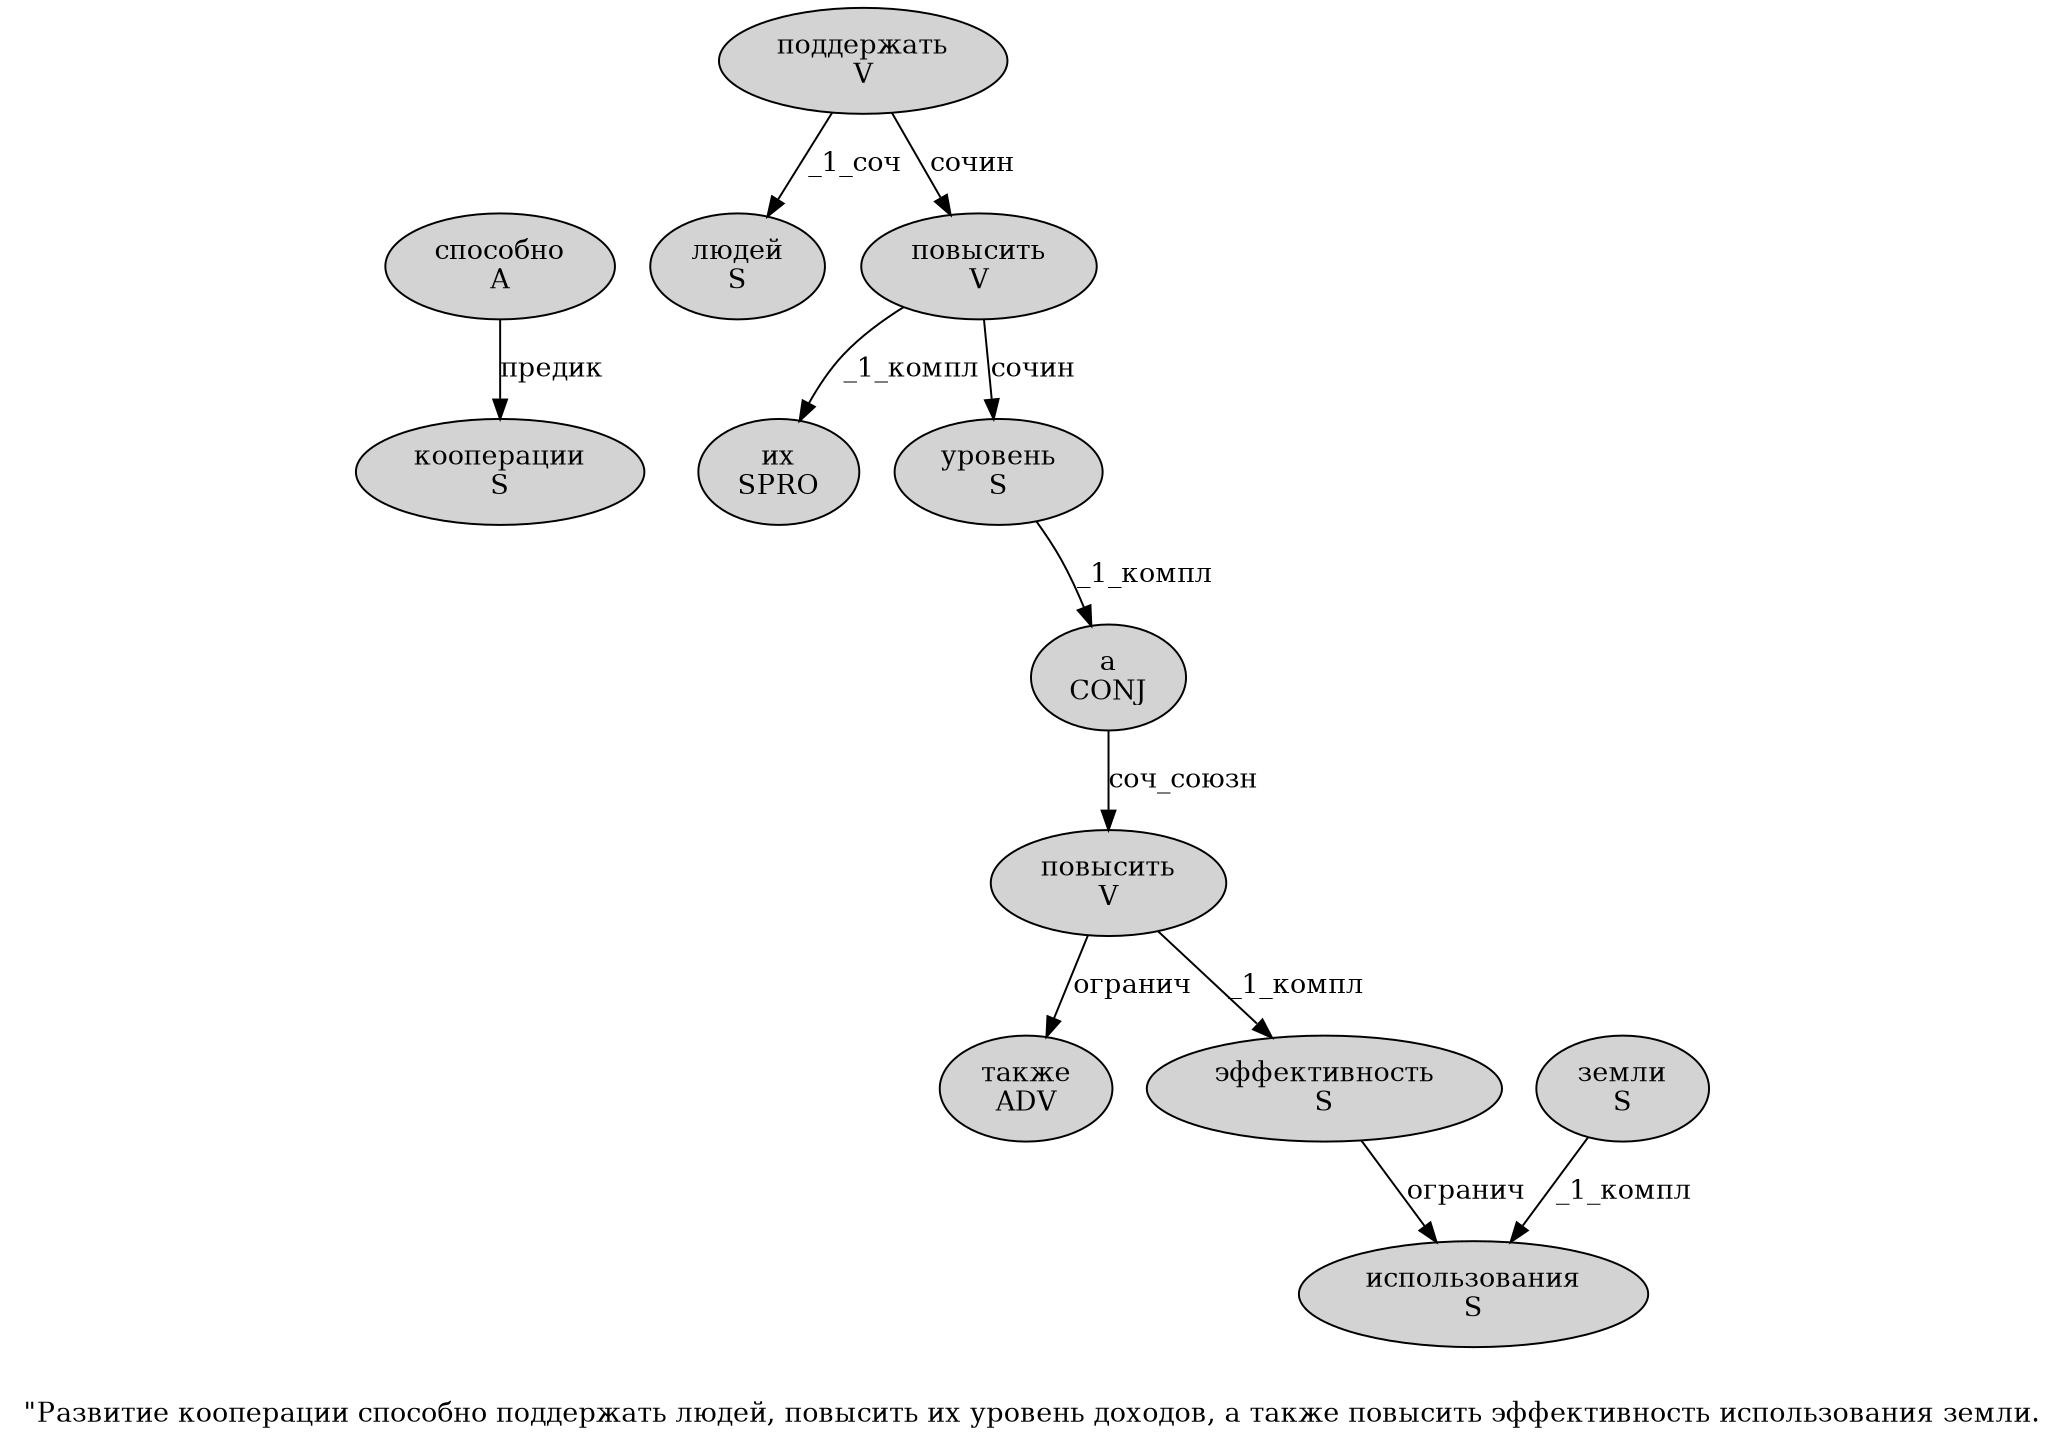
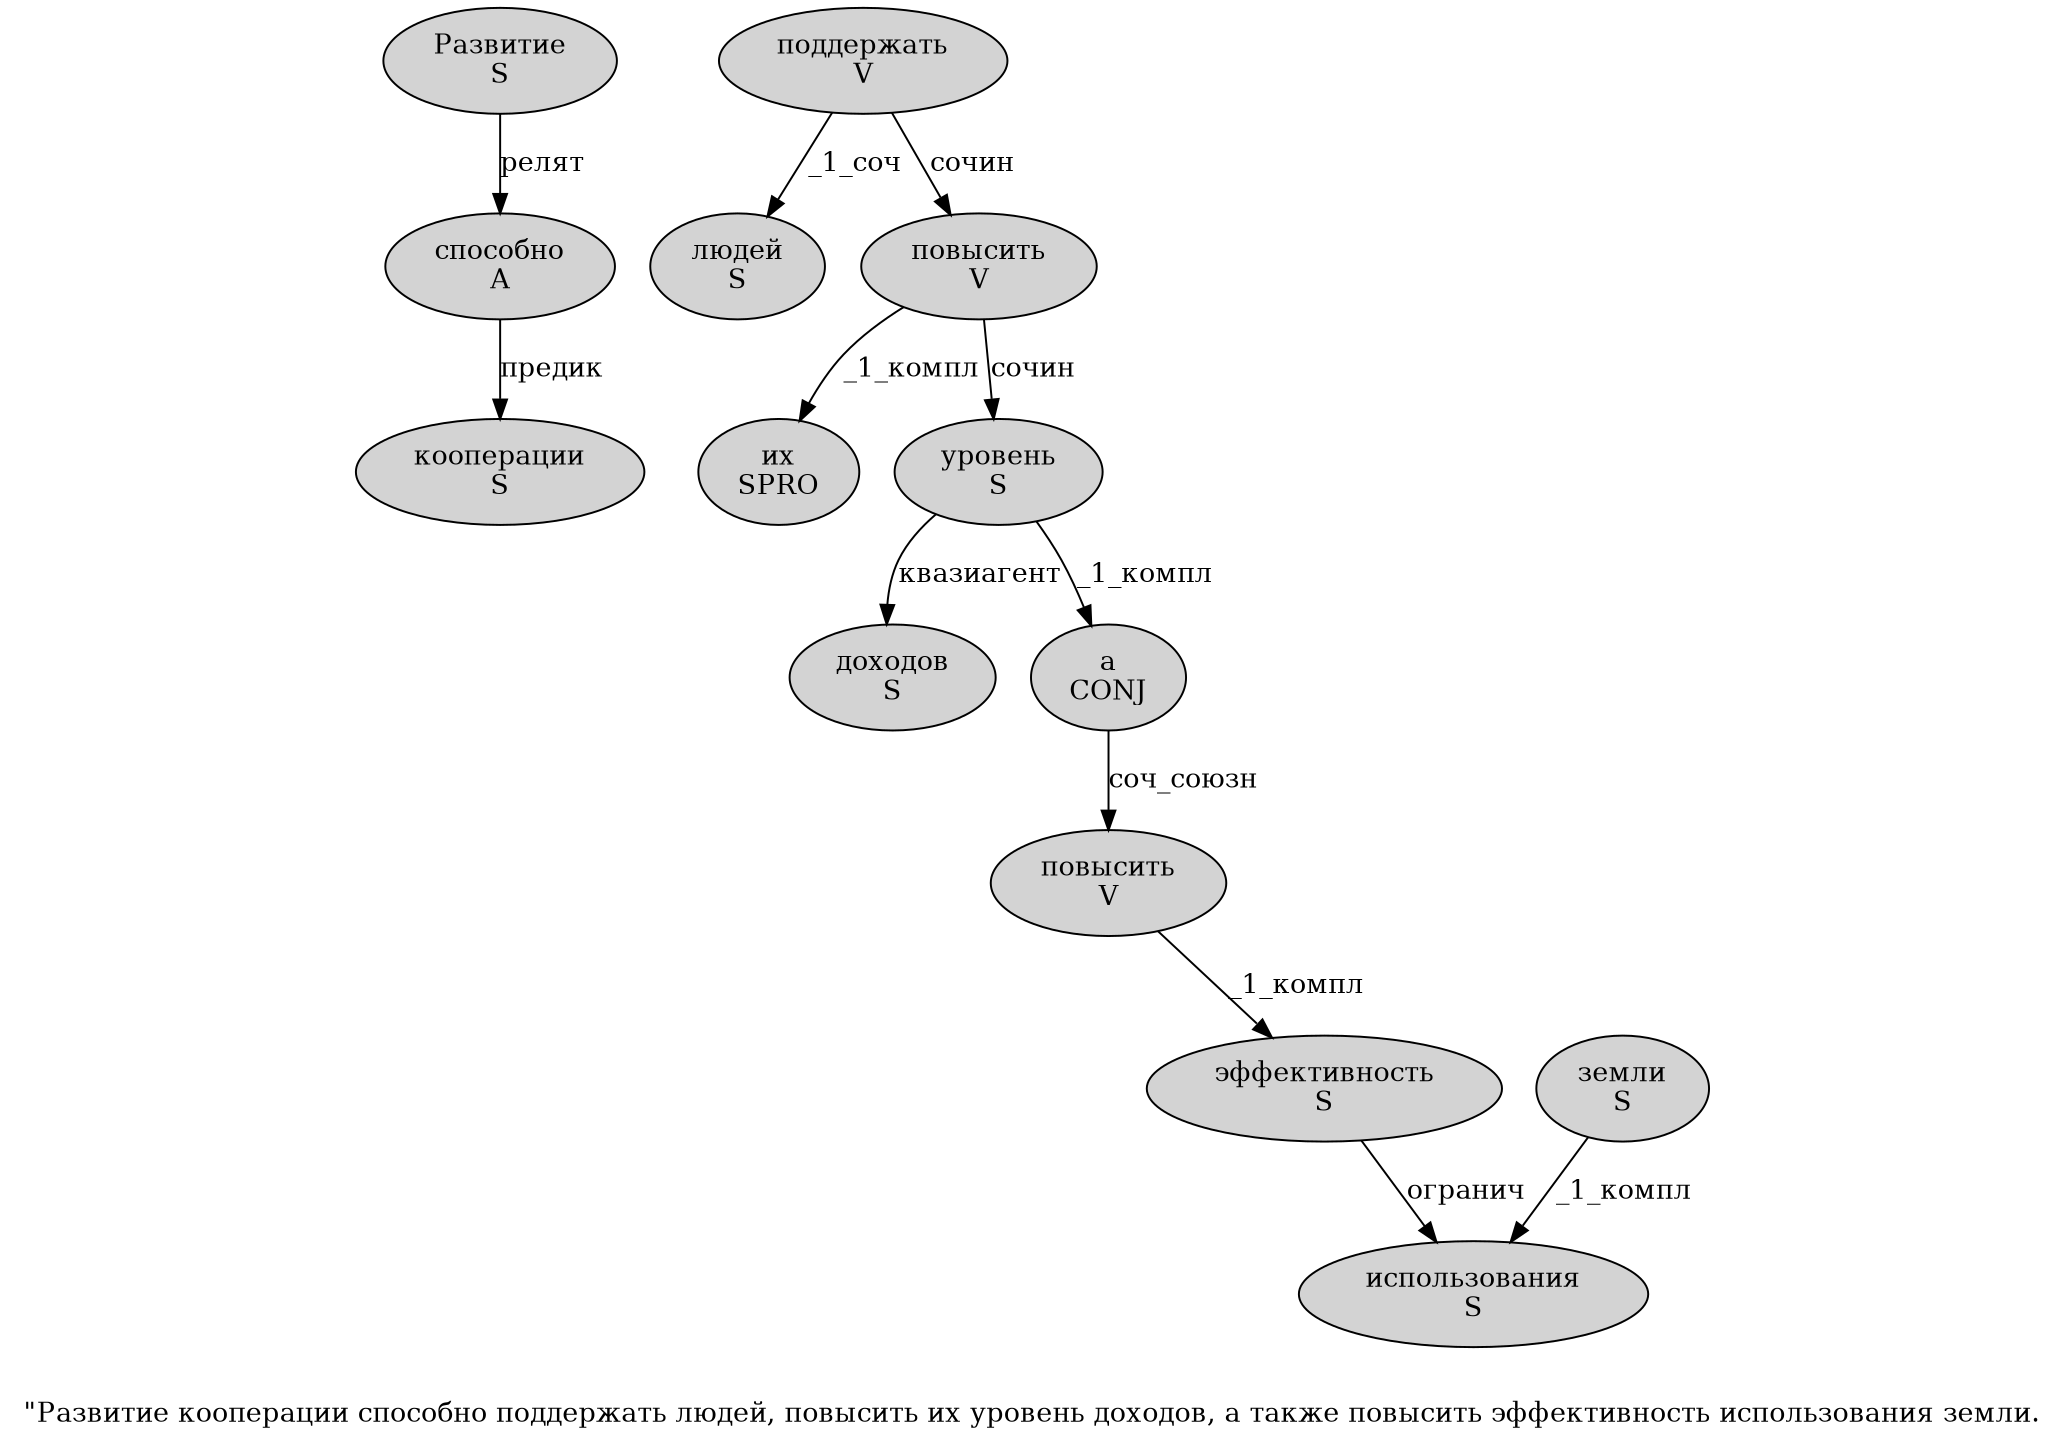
none -> (500, 61)
none -> (893, 677)
(1026, 1089) -> none
